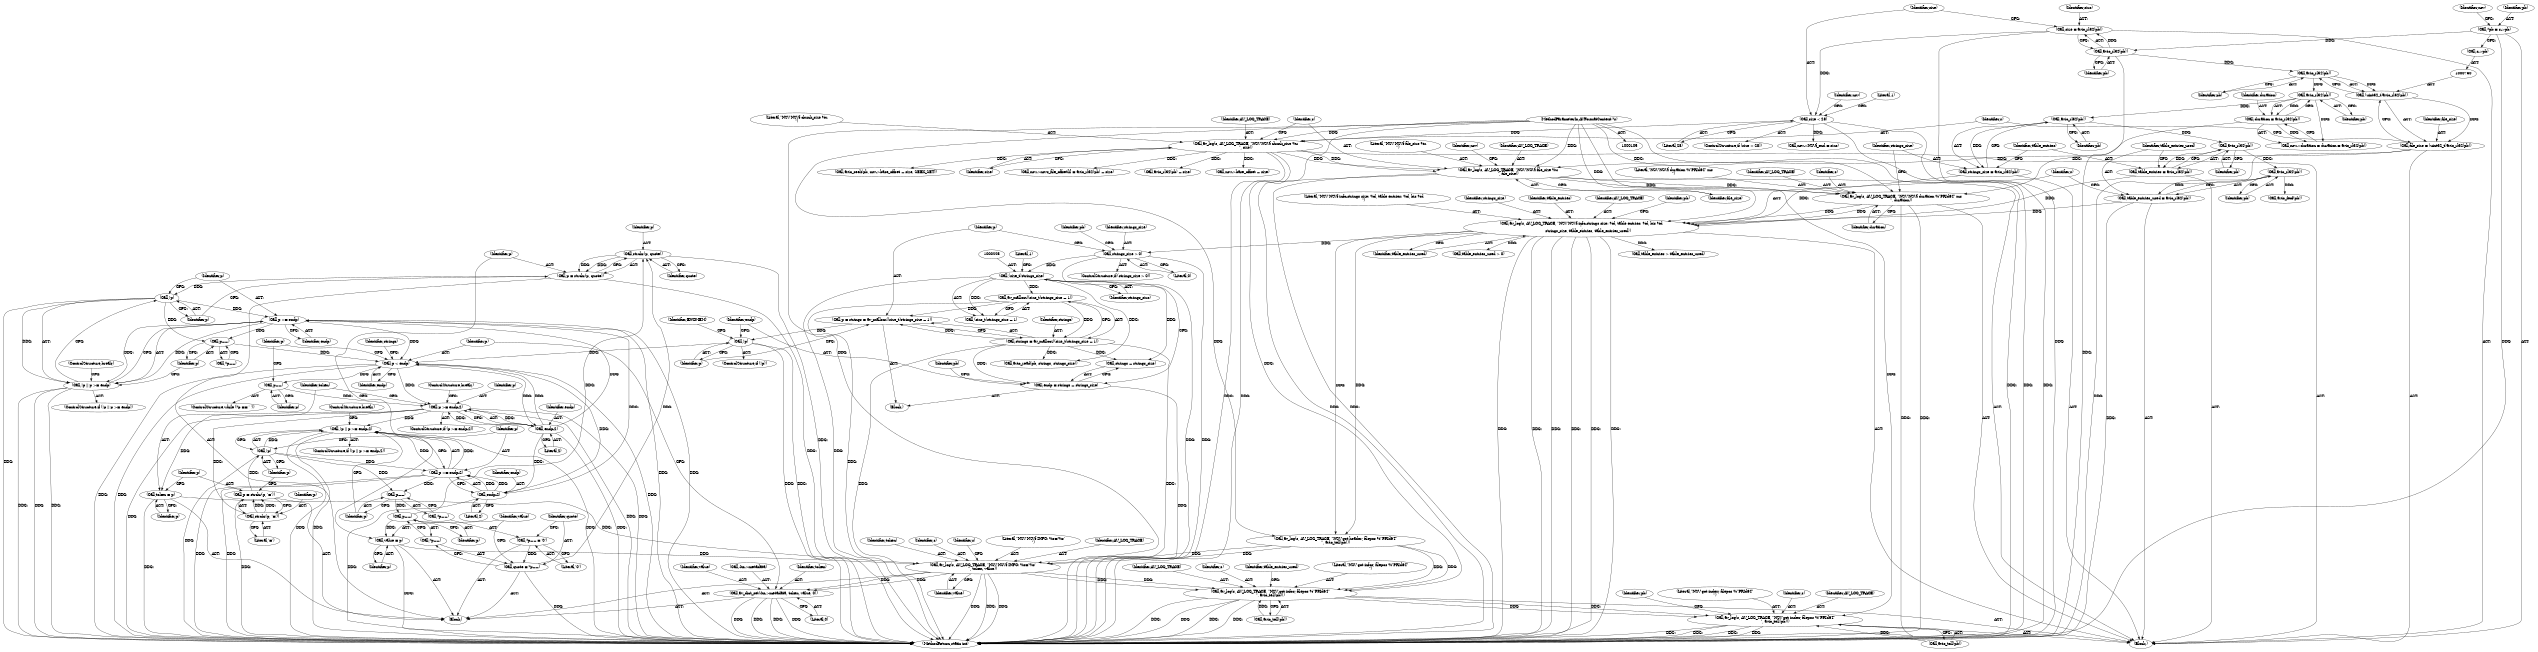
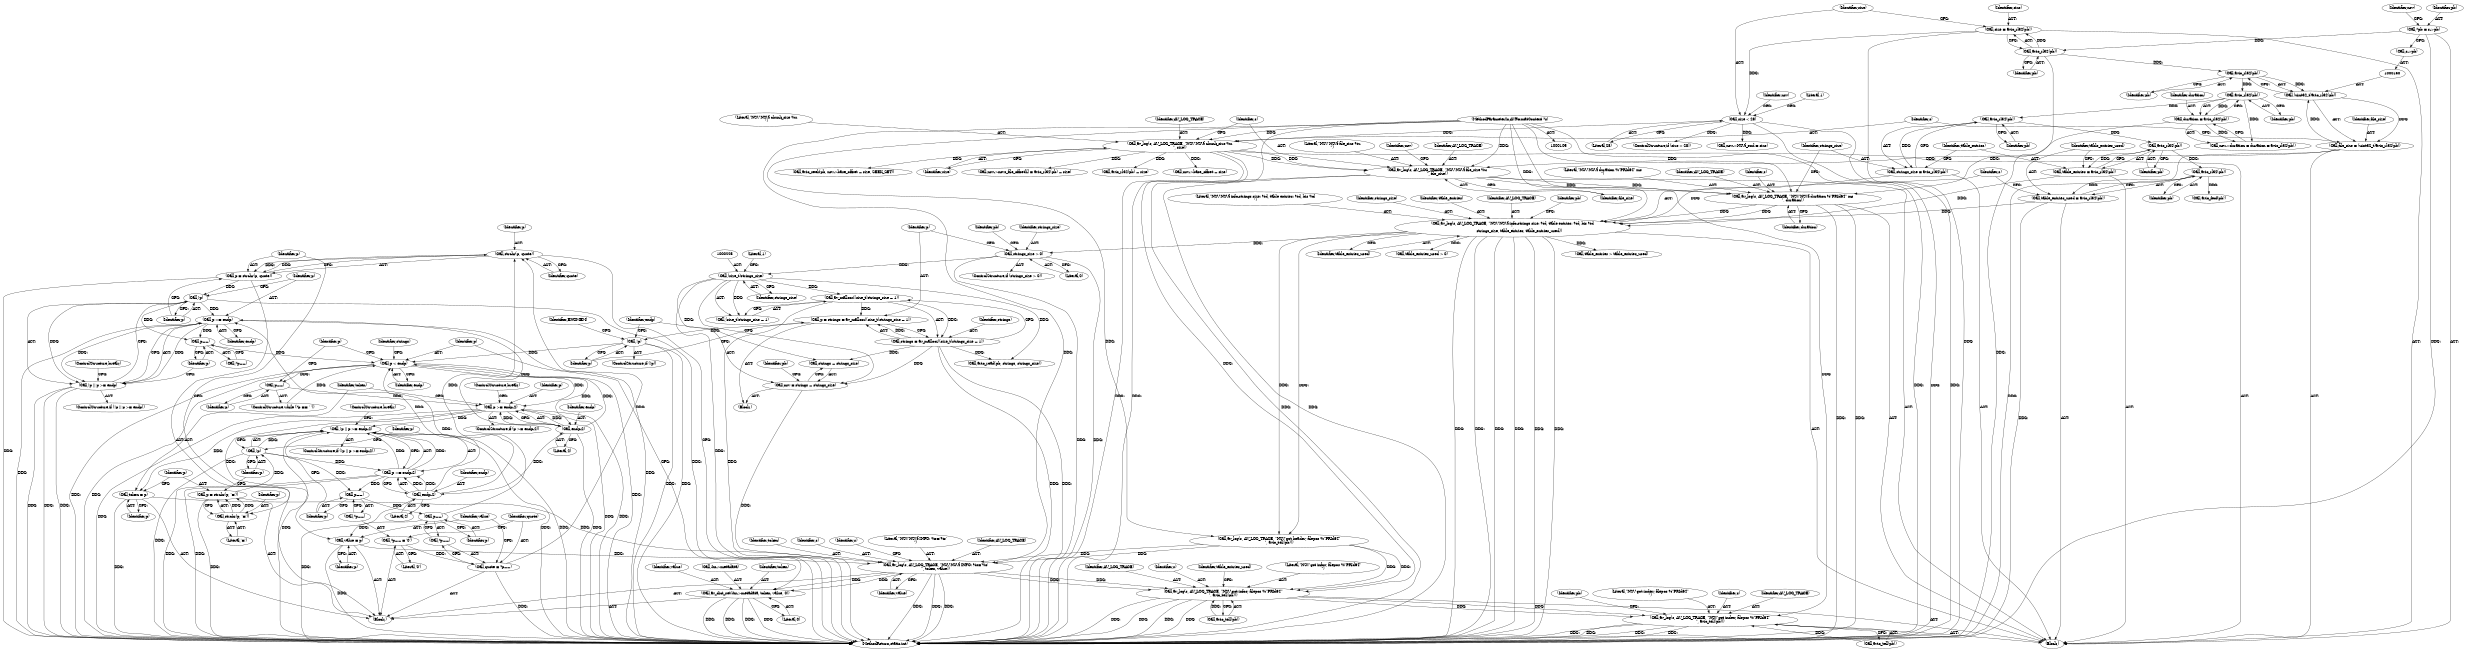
(2463, 74) -> (2392, 74)
(2387, 120) -> (2316, 120)
(1783, 133) -> (1712, 133)
(368, 328) -> (327, 377)
(1066, 386) -> (805, 386)
(823, 440) -> (707, 440)
(256, 528) -> (232, 528)
